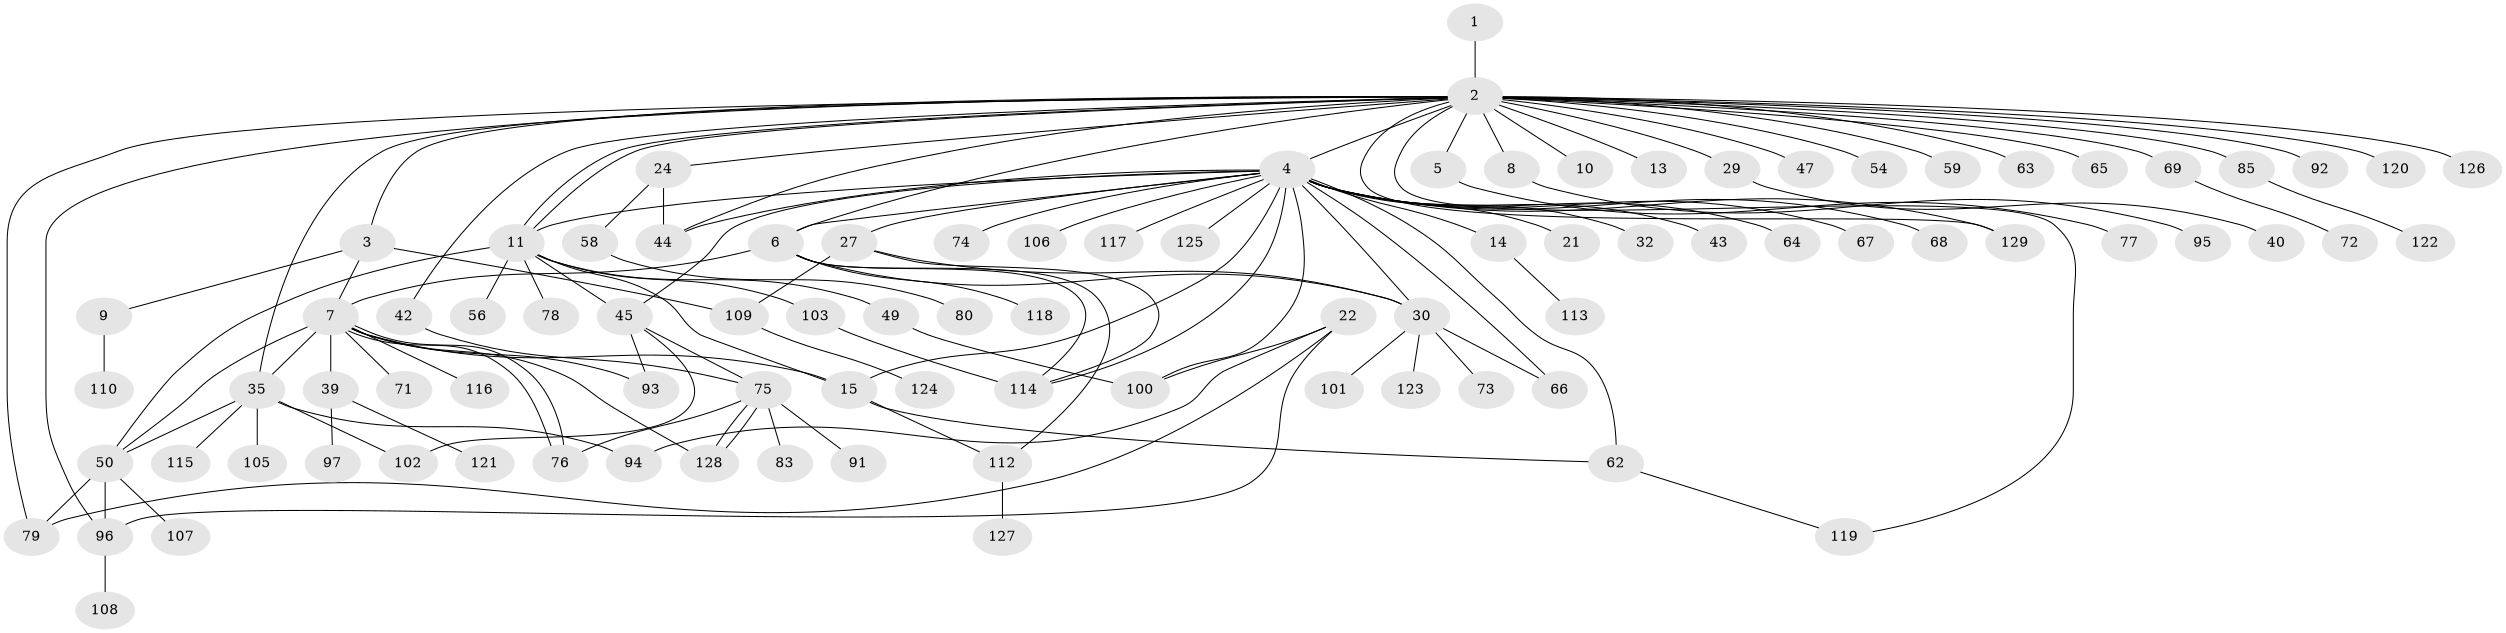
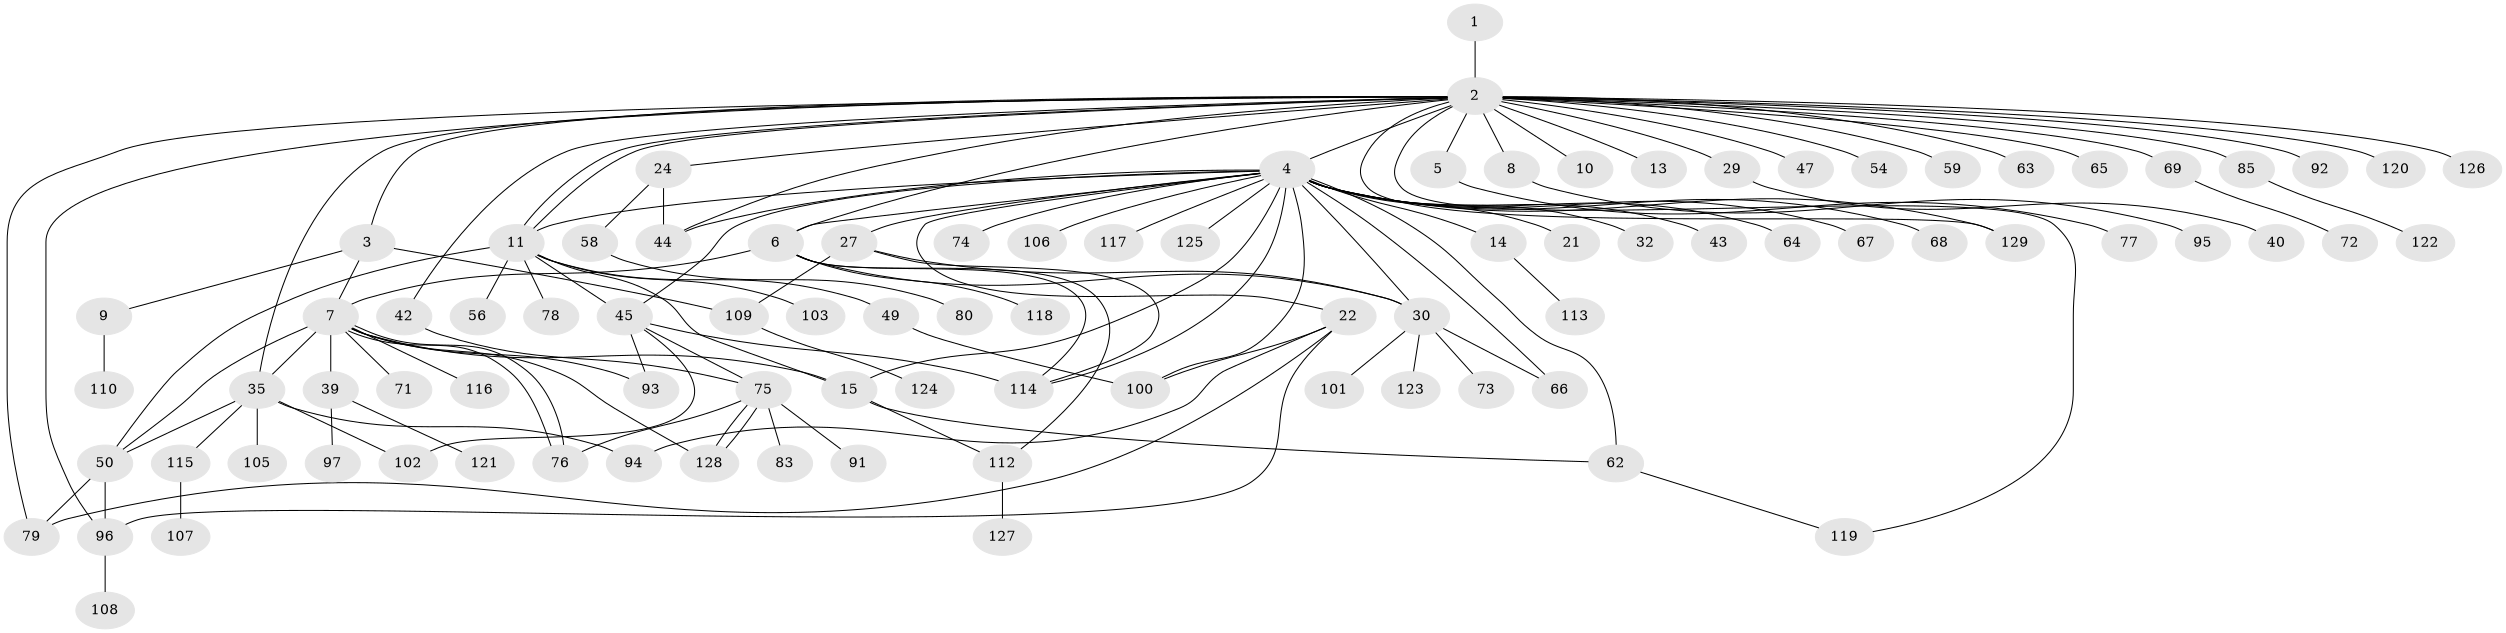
none -> (918, 237)
(913, 356) -> (789, 348)
(141, 498) -> (181, 504)
